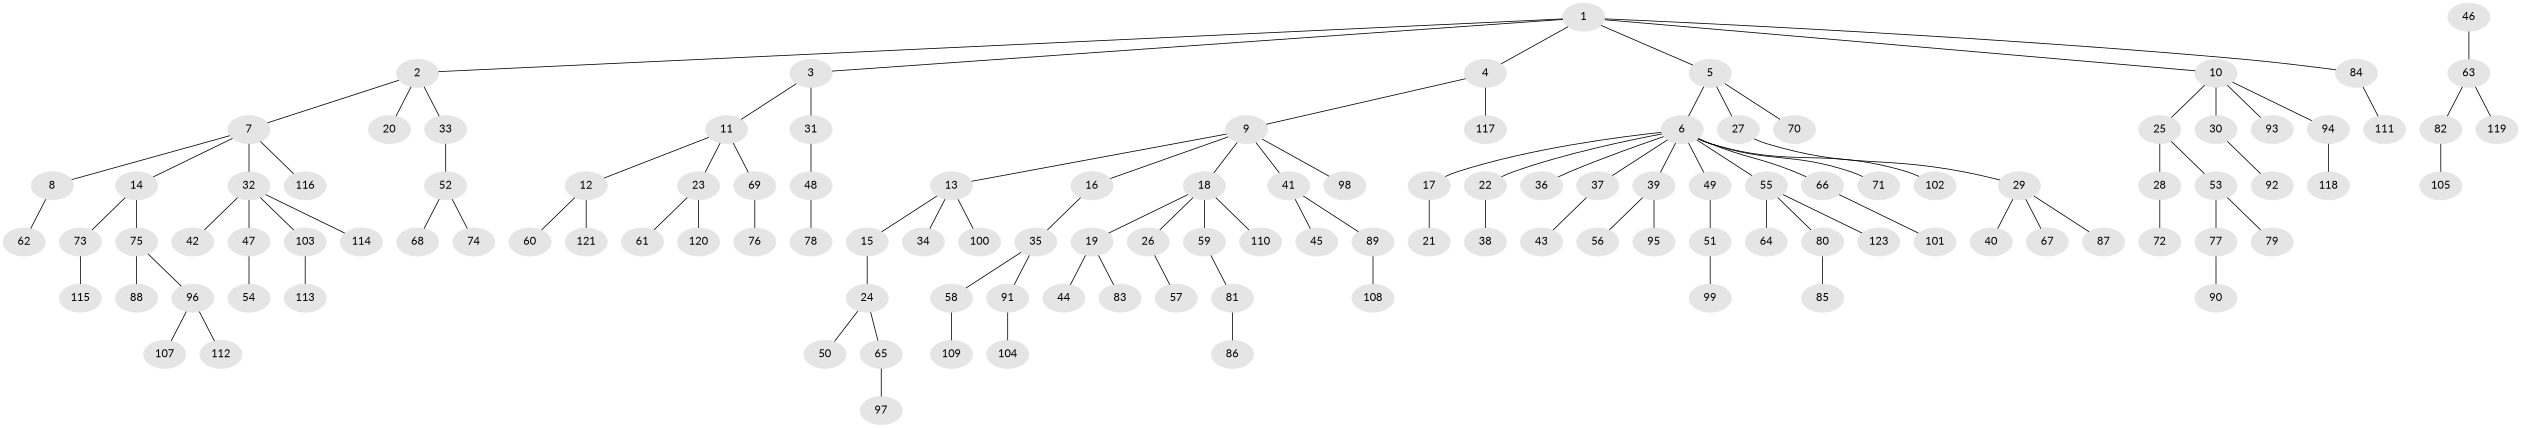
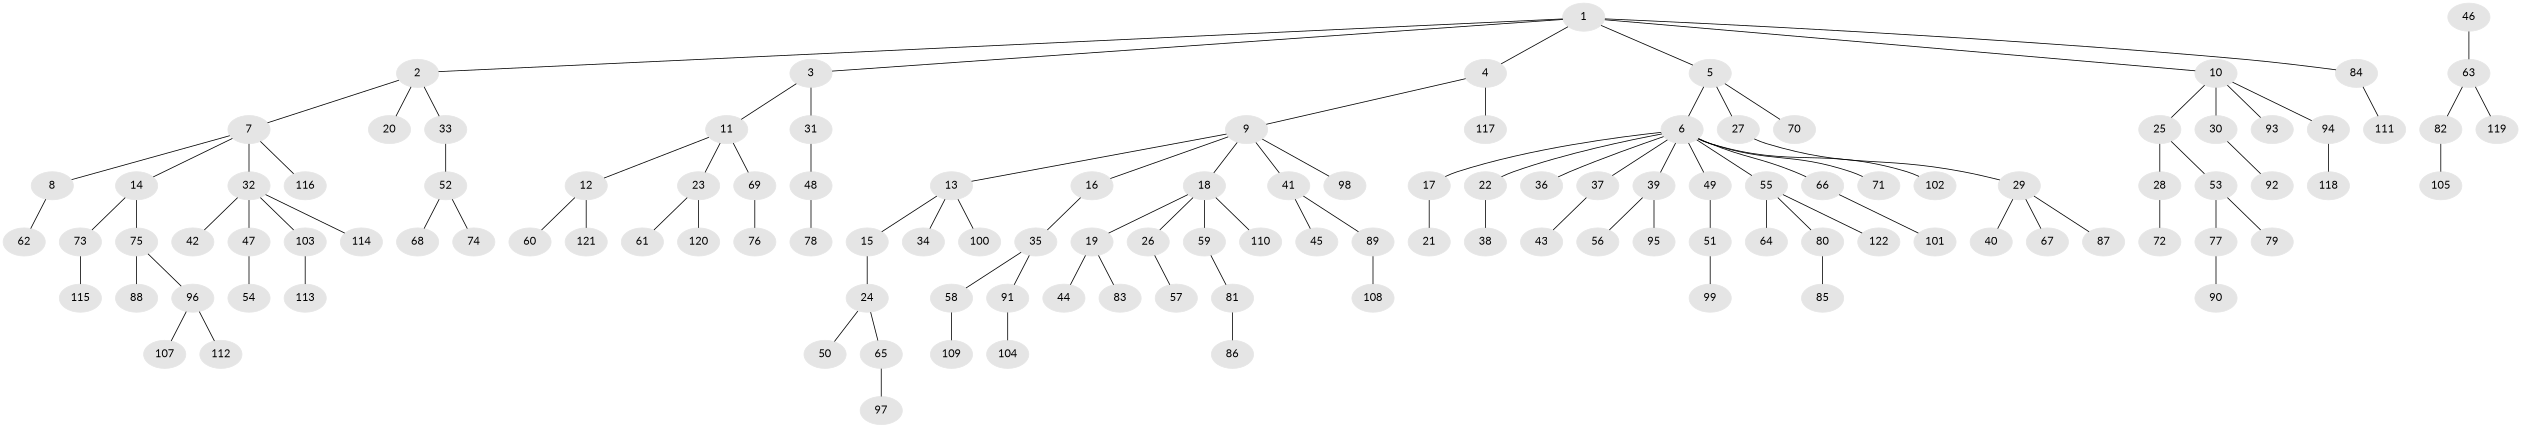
(1879, 242) -> (1879, 242)
